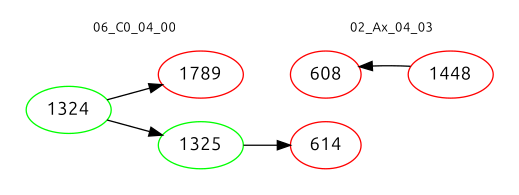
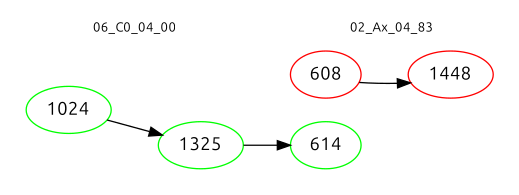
(392, 28) -> (392, 28)
(391, 66) -> (378, 83)
(201, 75) -> none
(69, 110) -> (69, 110)
(326, 145) -> (326, 145)
